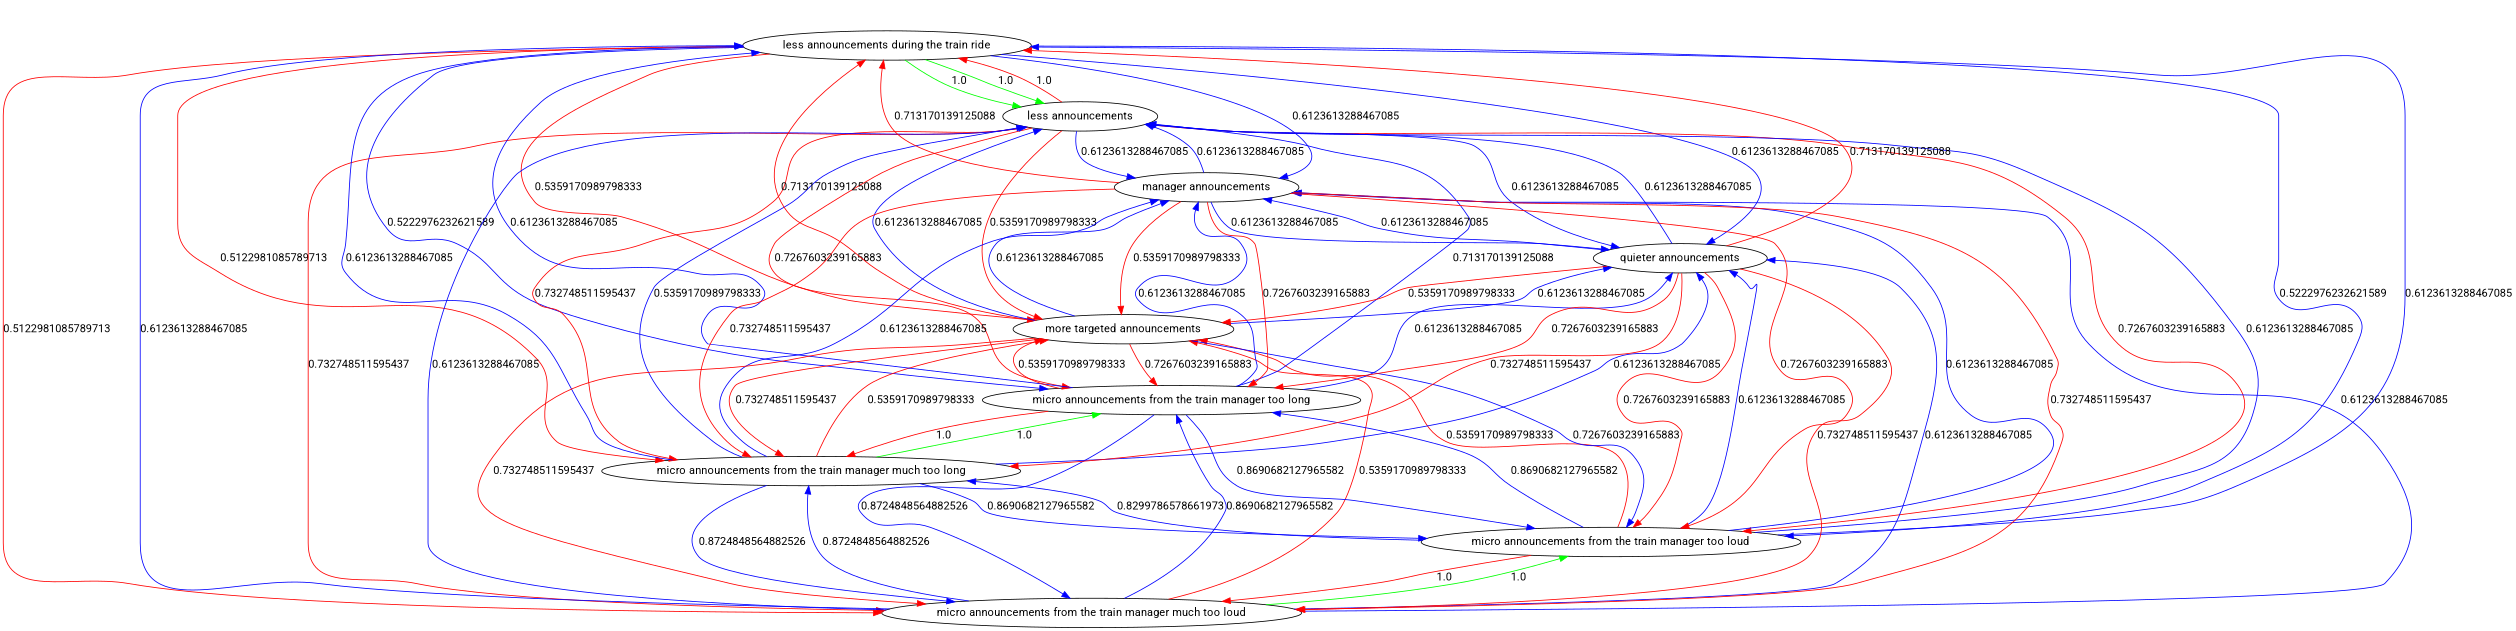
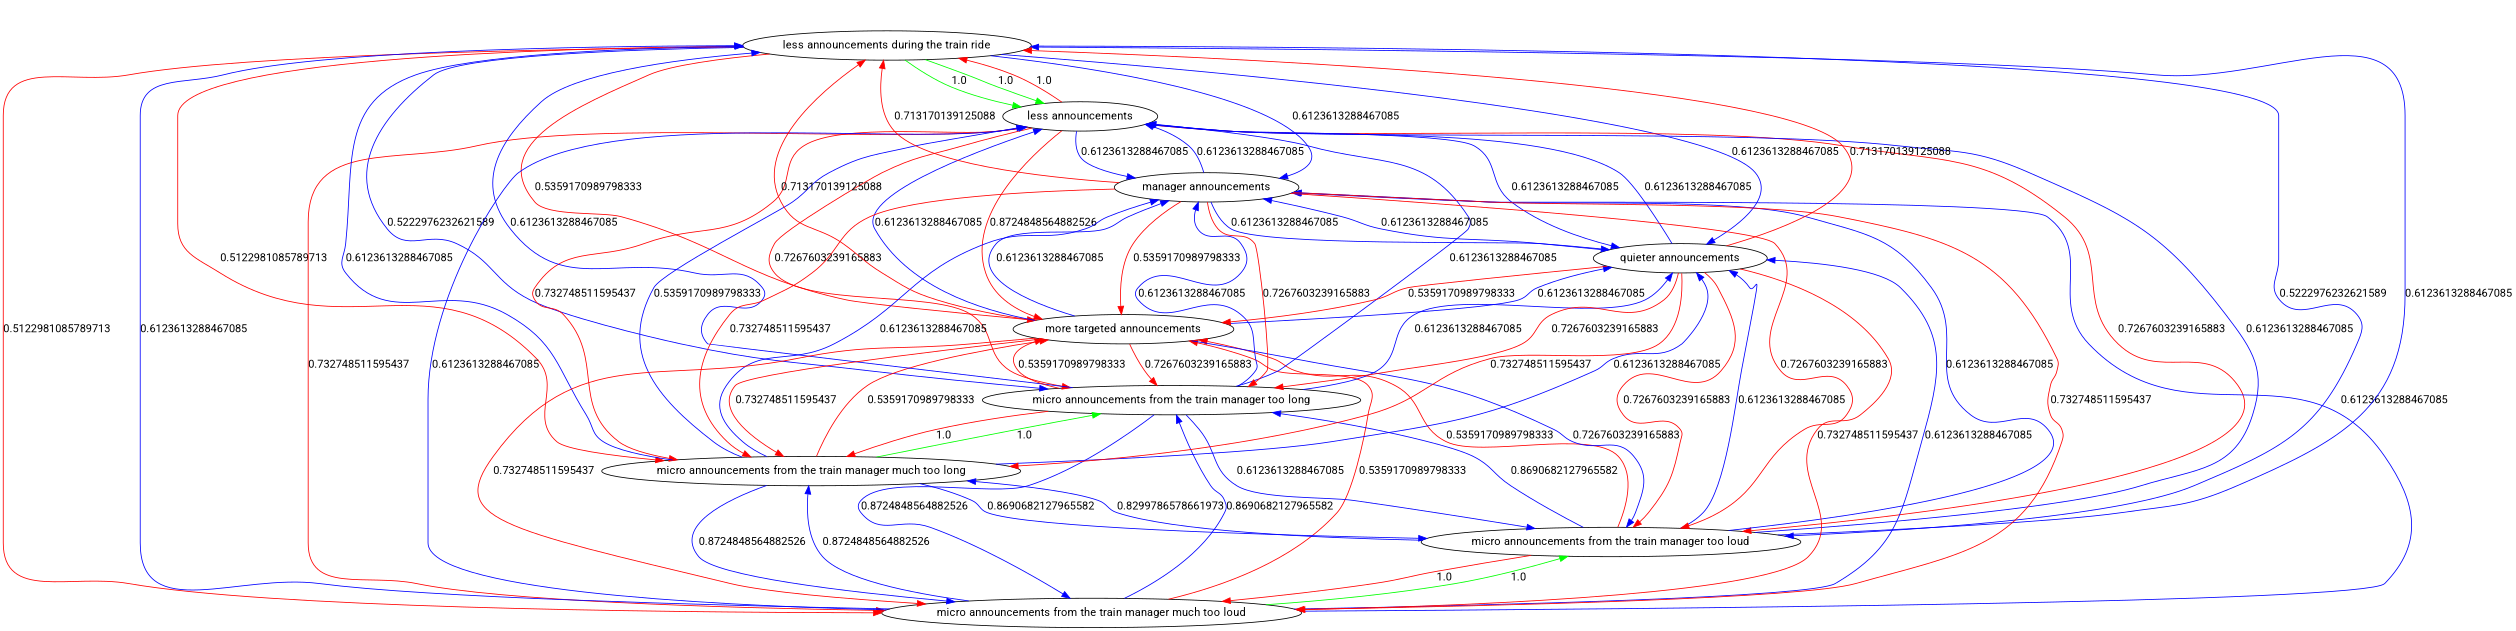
(1044, 223) -> (1044, 223)
(1503, 258) -> (1503, 258)
(1291, 471) -> (1291, 471)
